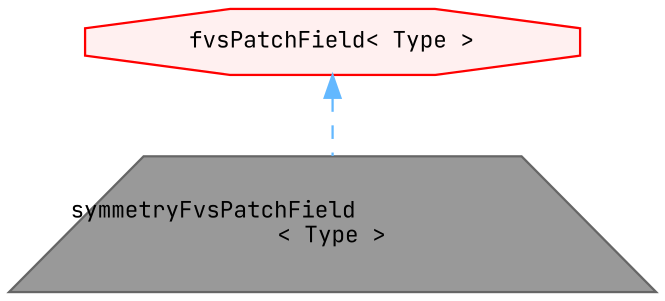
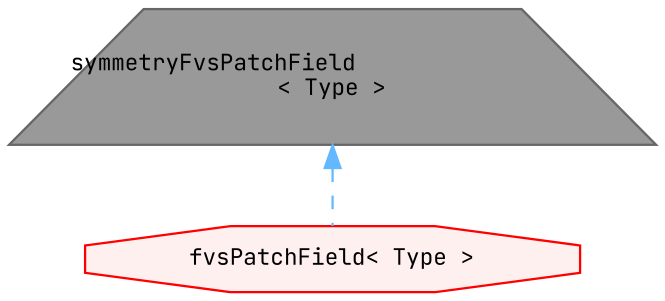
(333, 127) -> (333, 197)
